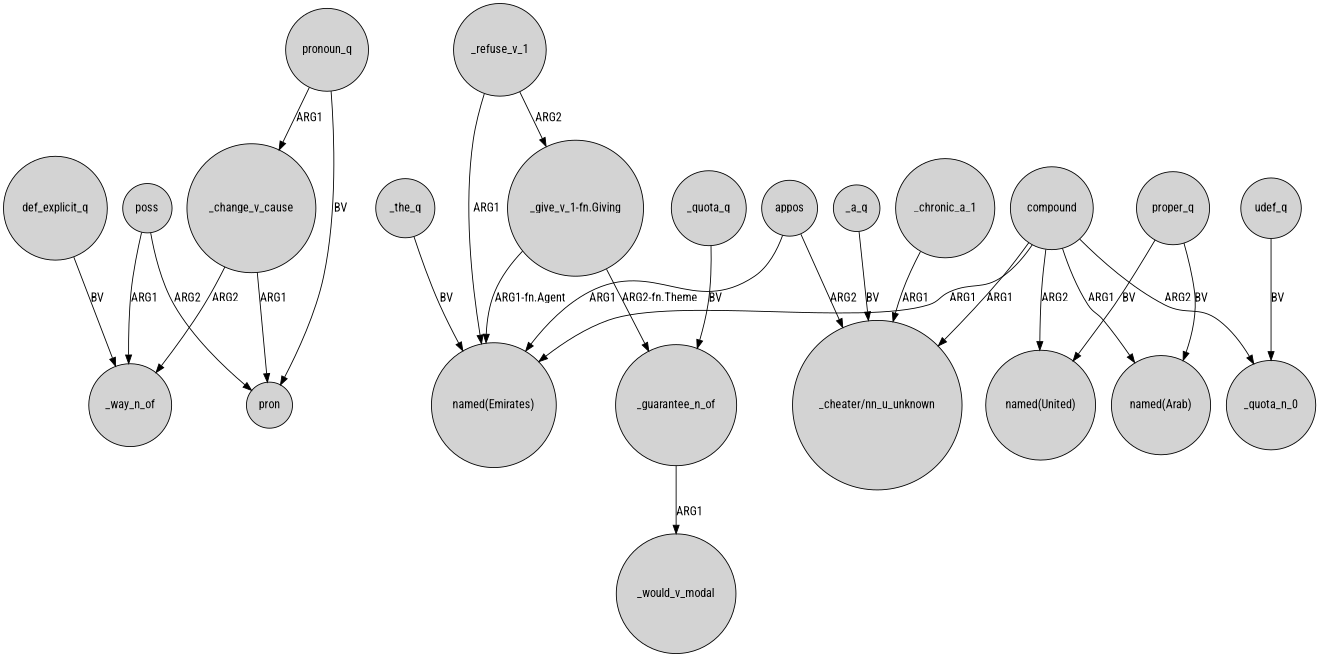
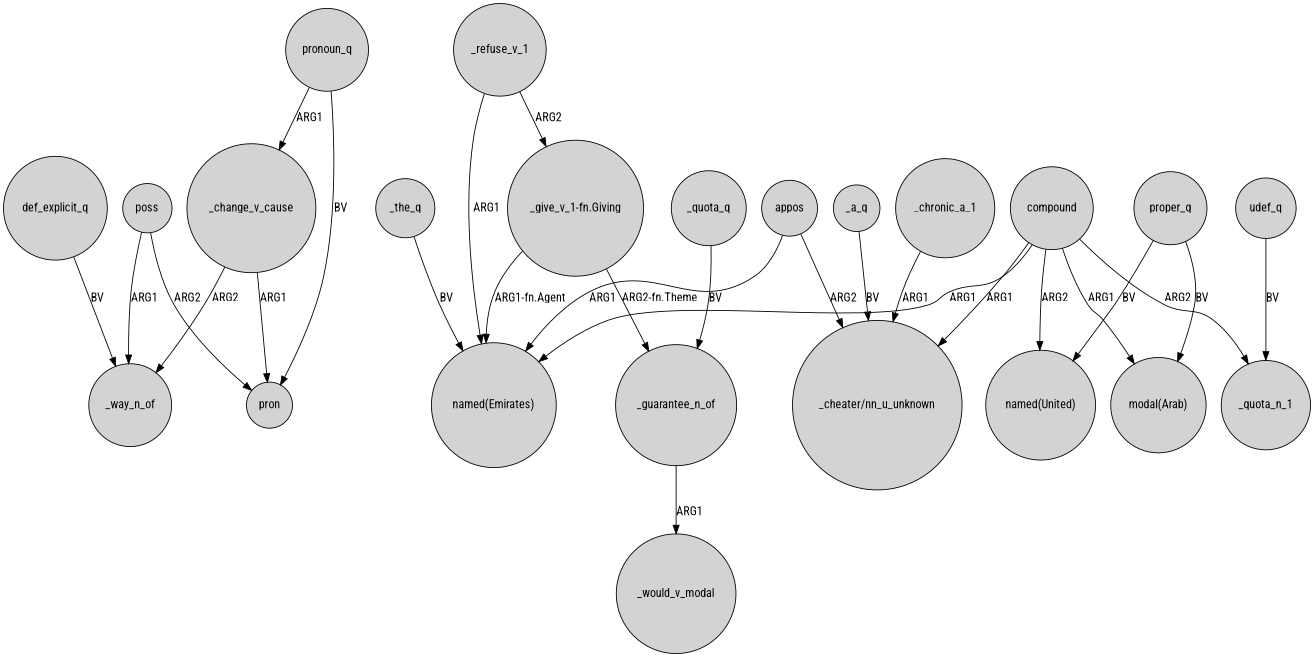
(1161, 405) -> (1158, 405)
(1271, 405) -> (1266, 405)
